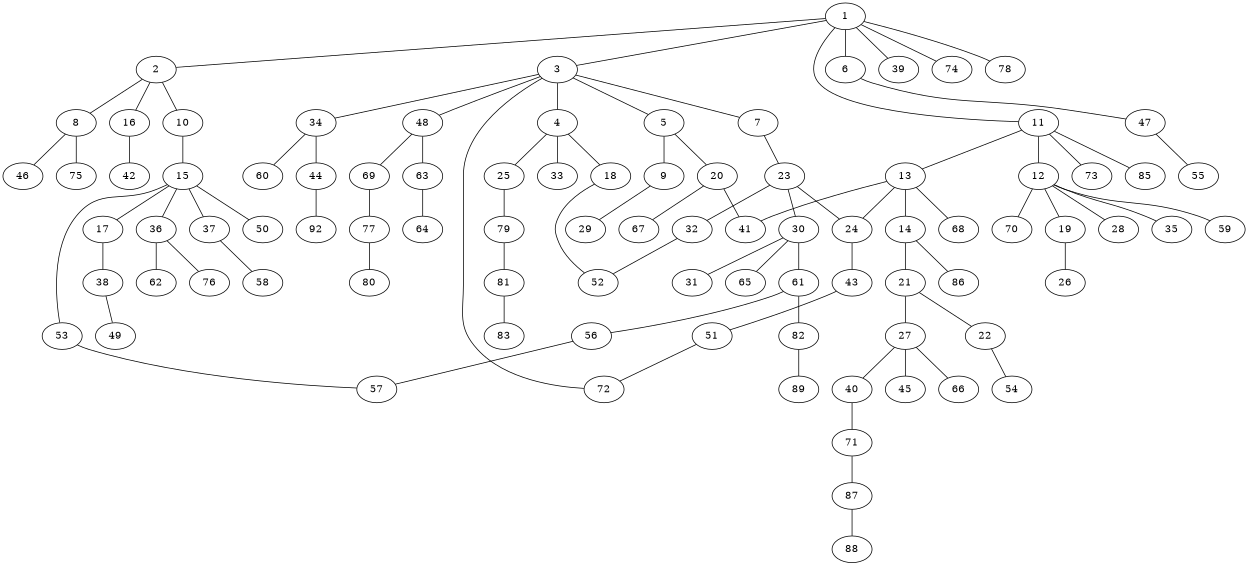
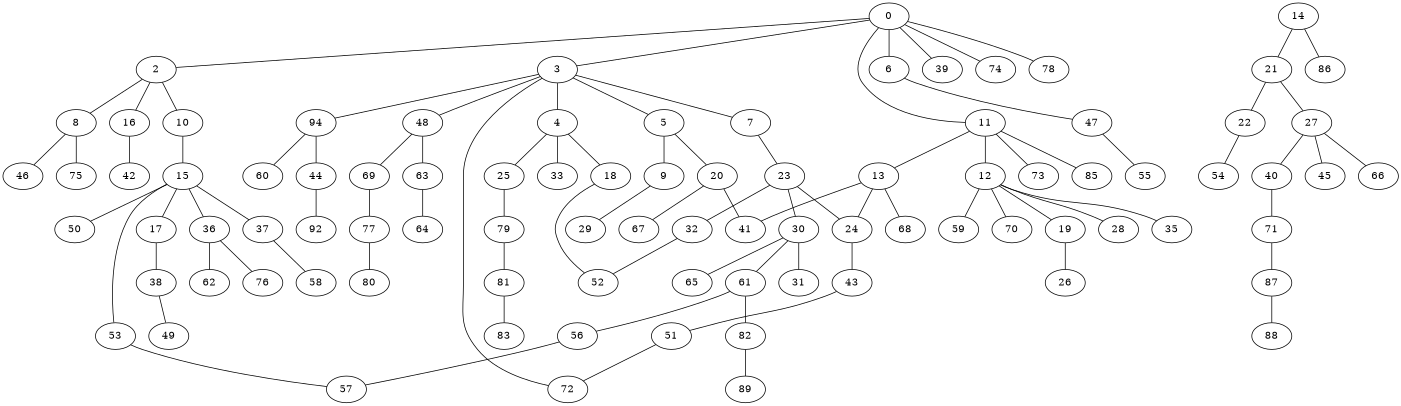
(845, 16) -> (889, 16)
(316, 123) -> (316, 123)
(905, 203) -> none
